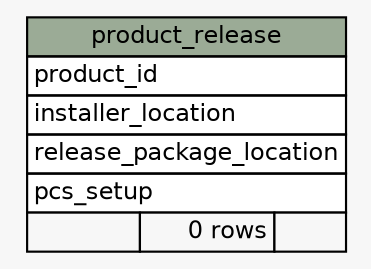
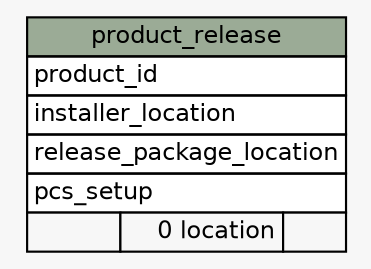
(228, 231) -> (217, 231)
